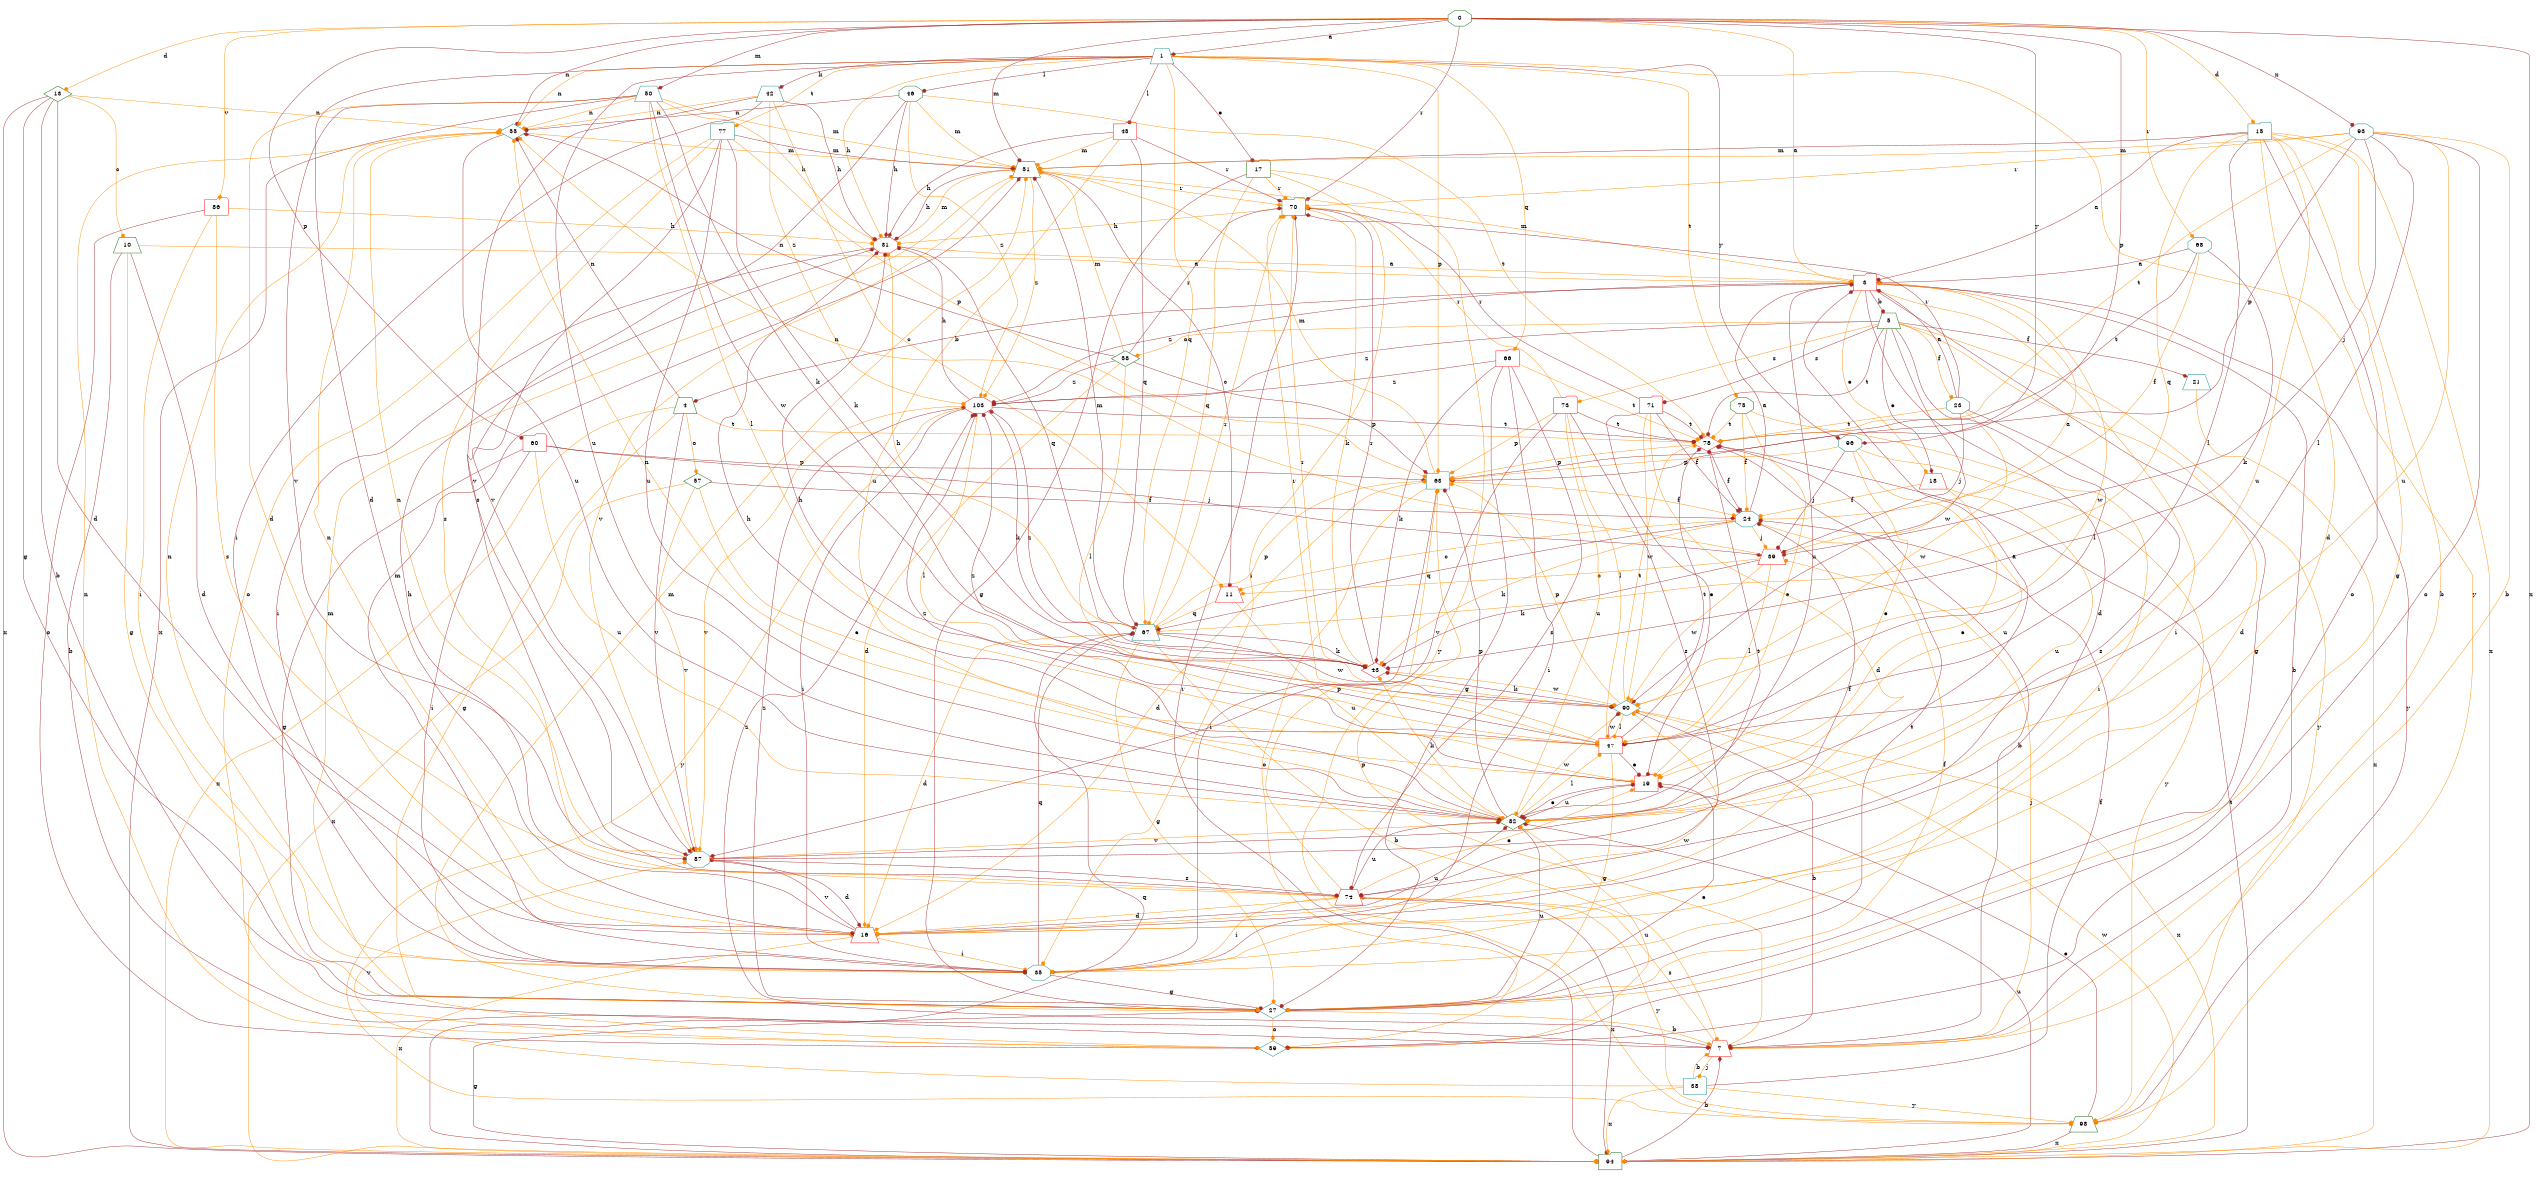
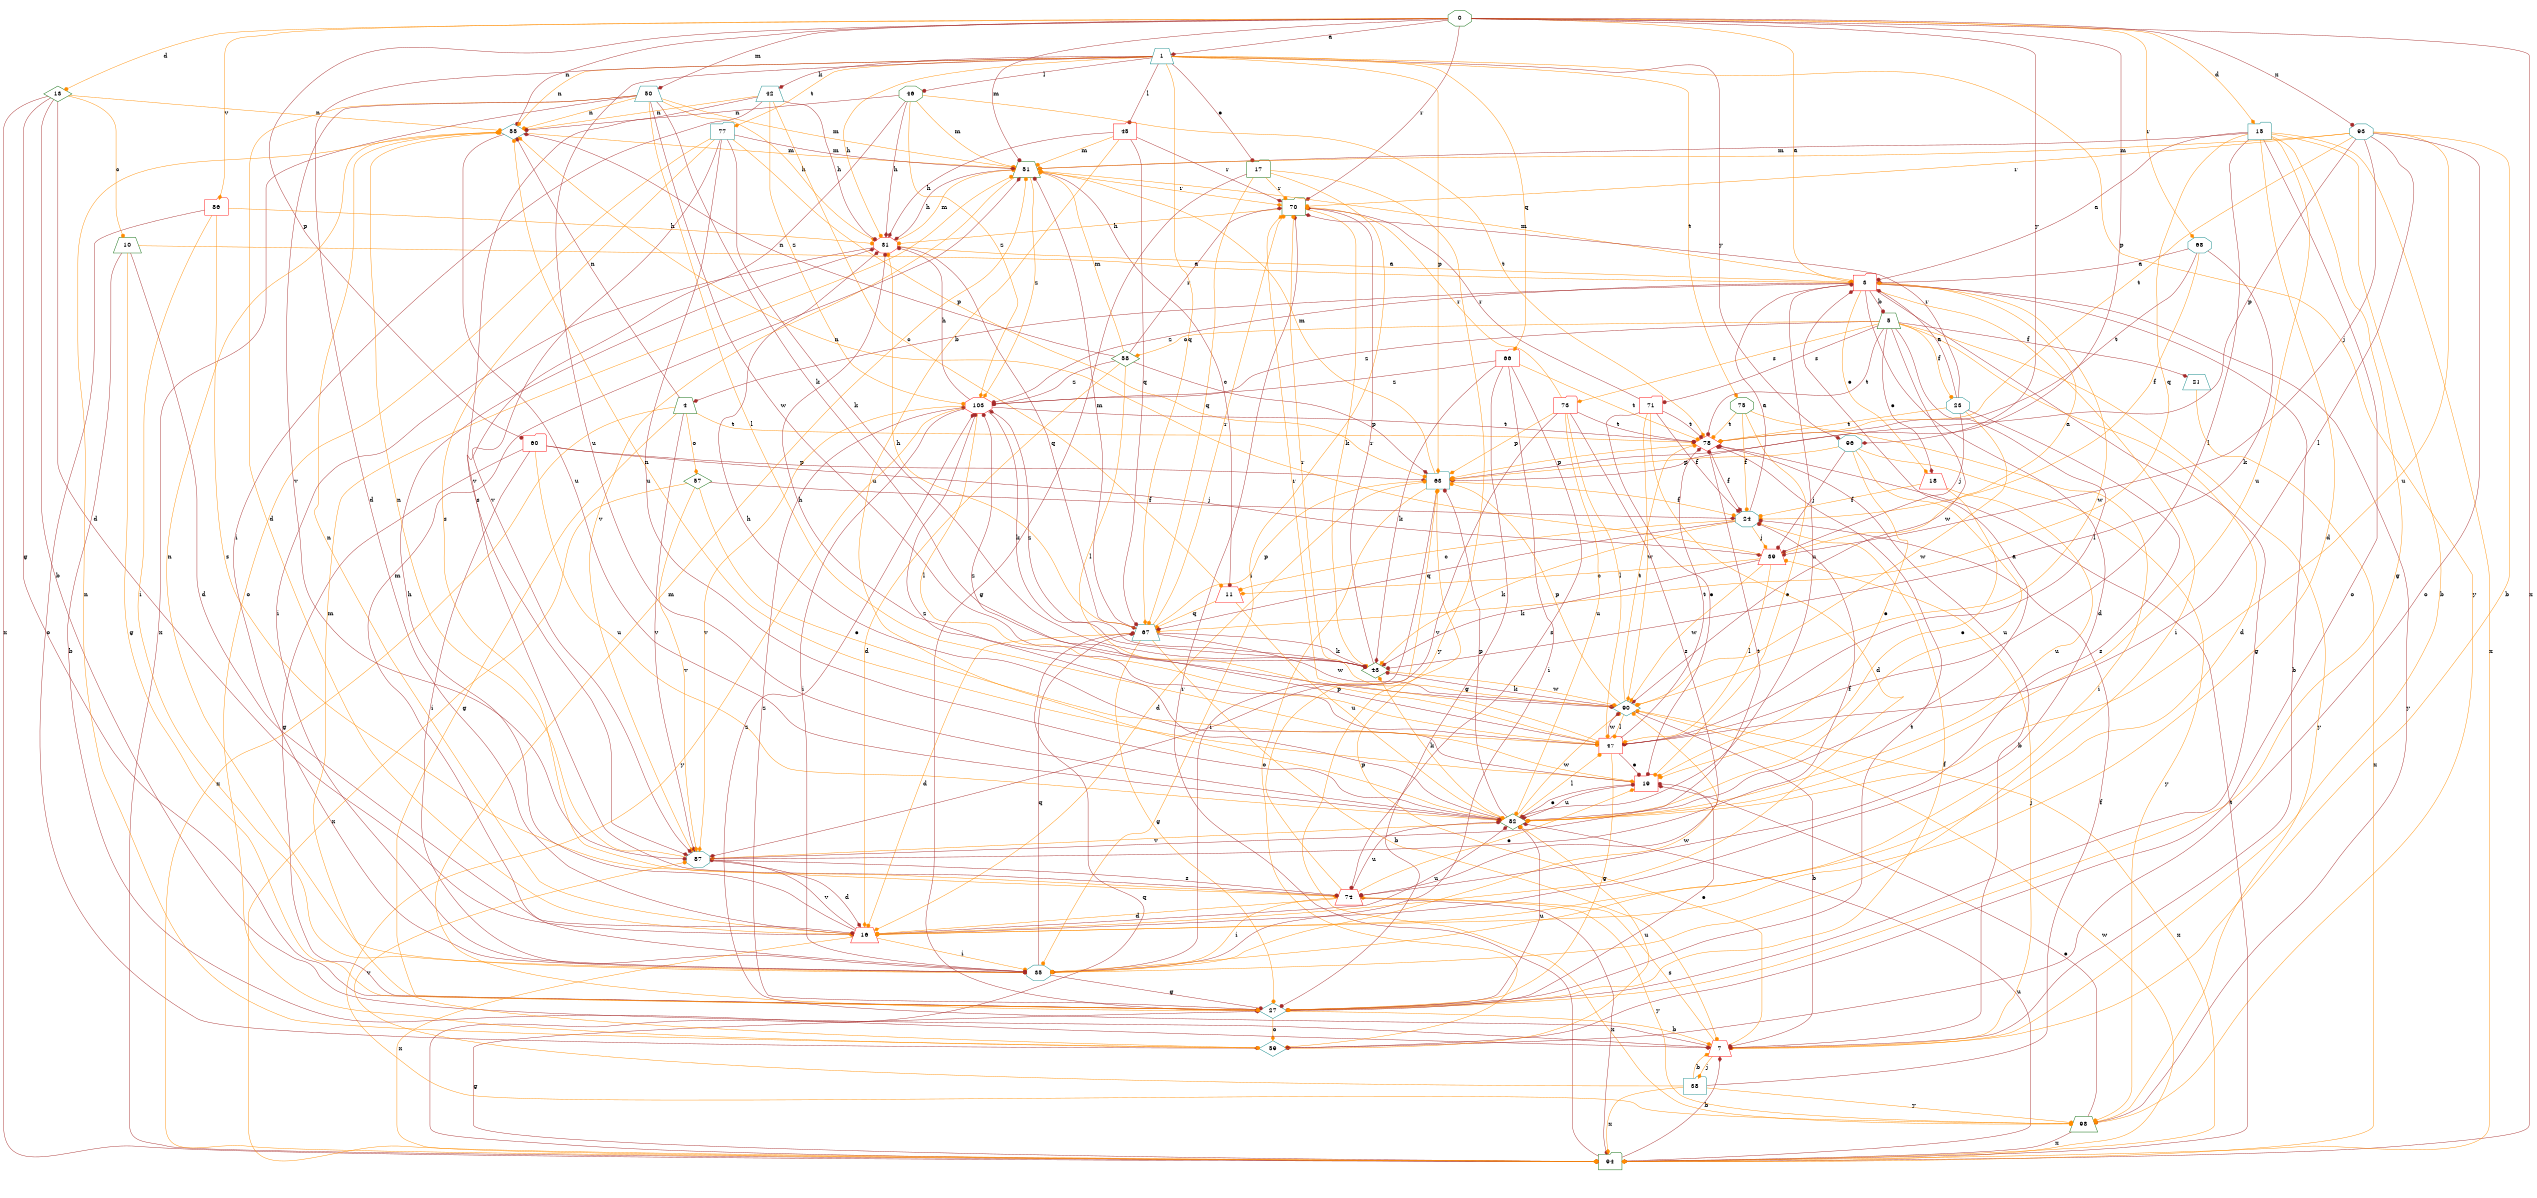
(1090, 250) -> (1090, 250)
(1375, 670) -> (1375, 670)
